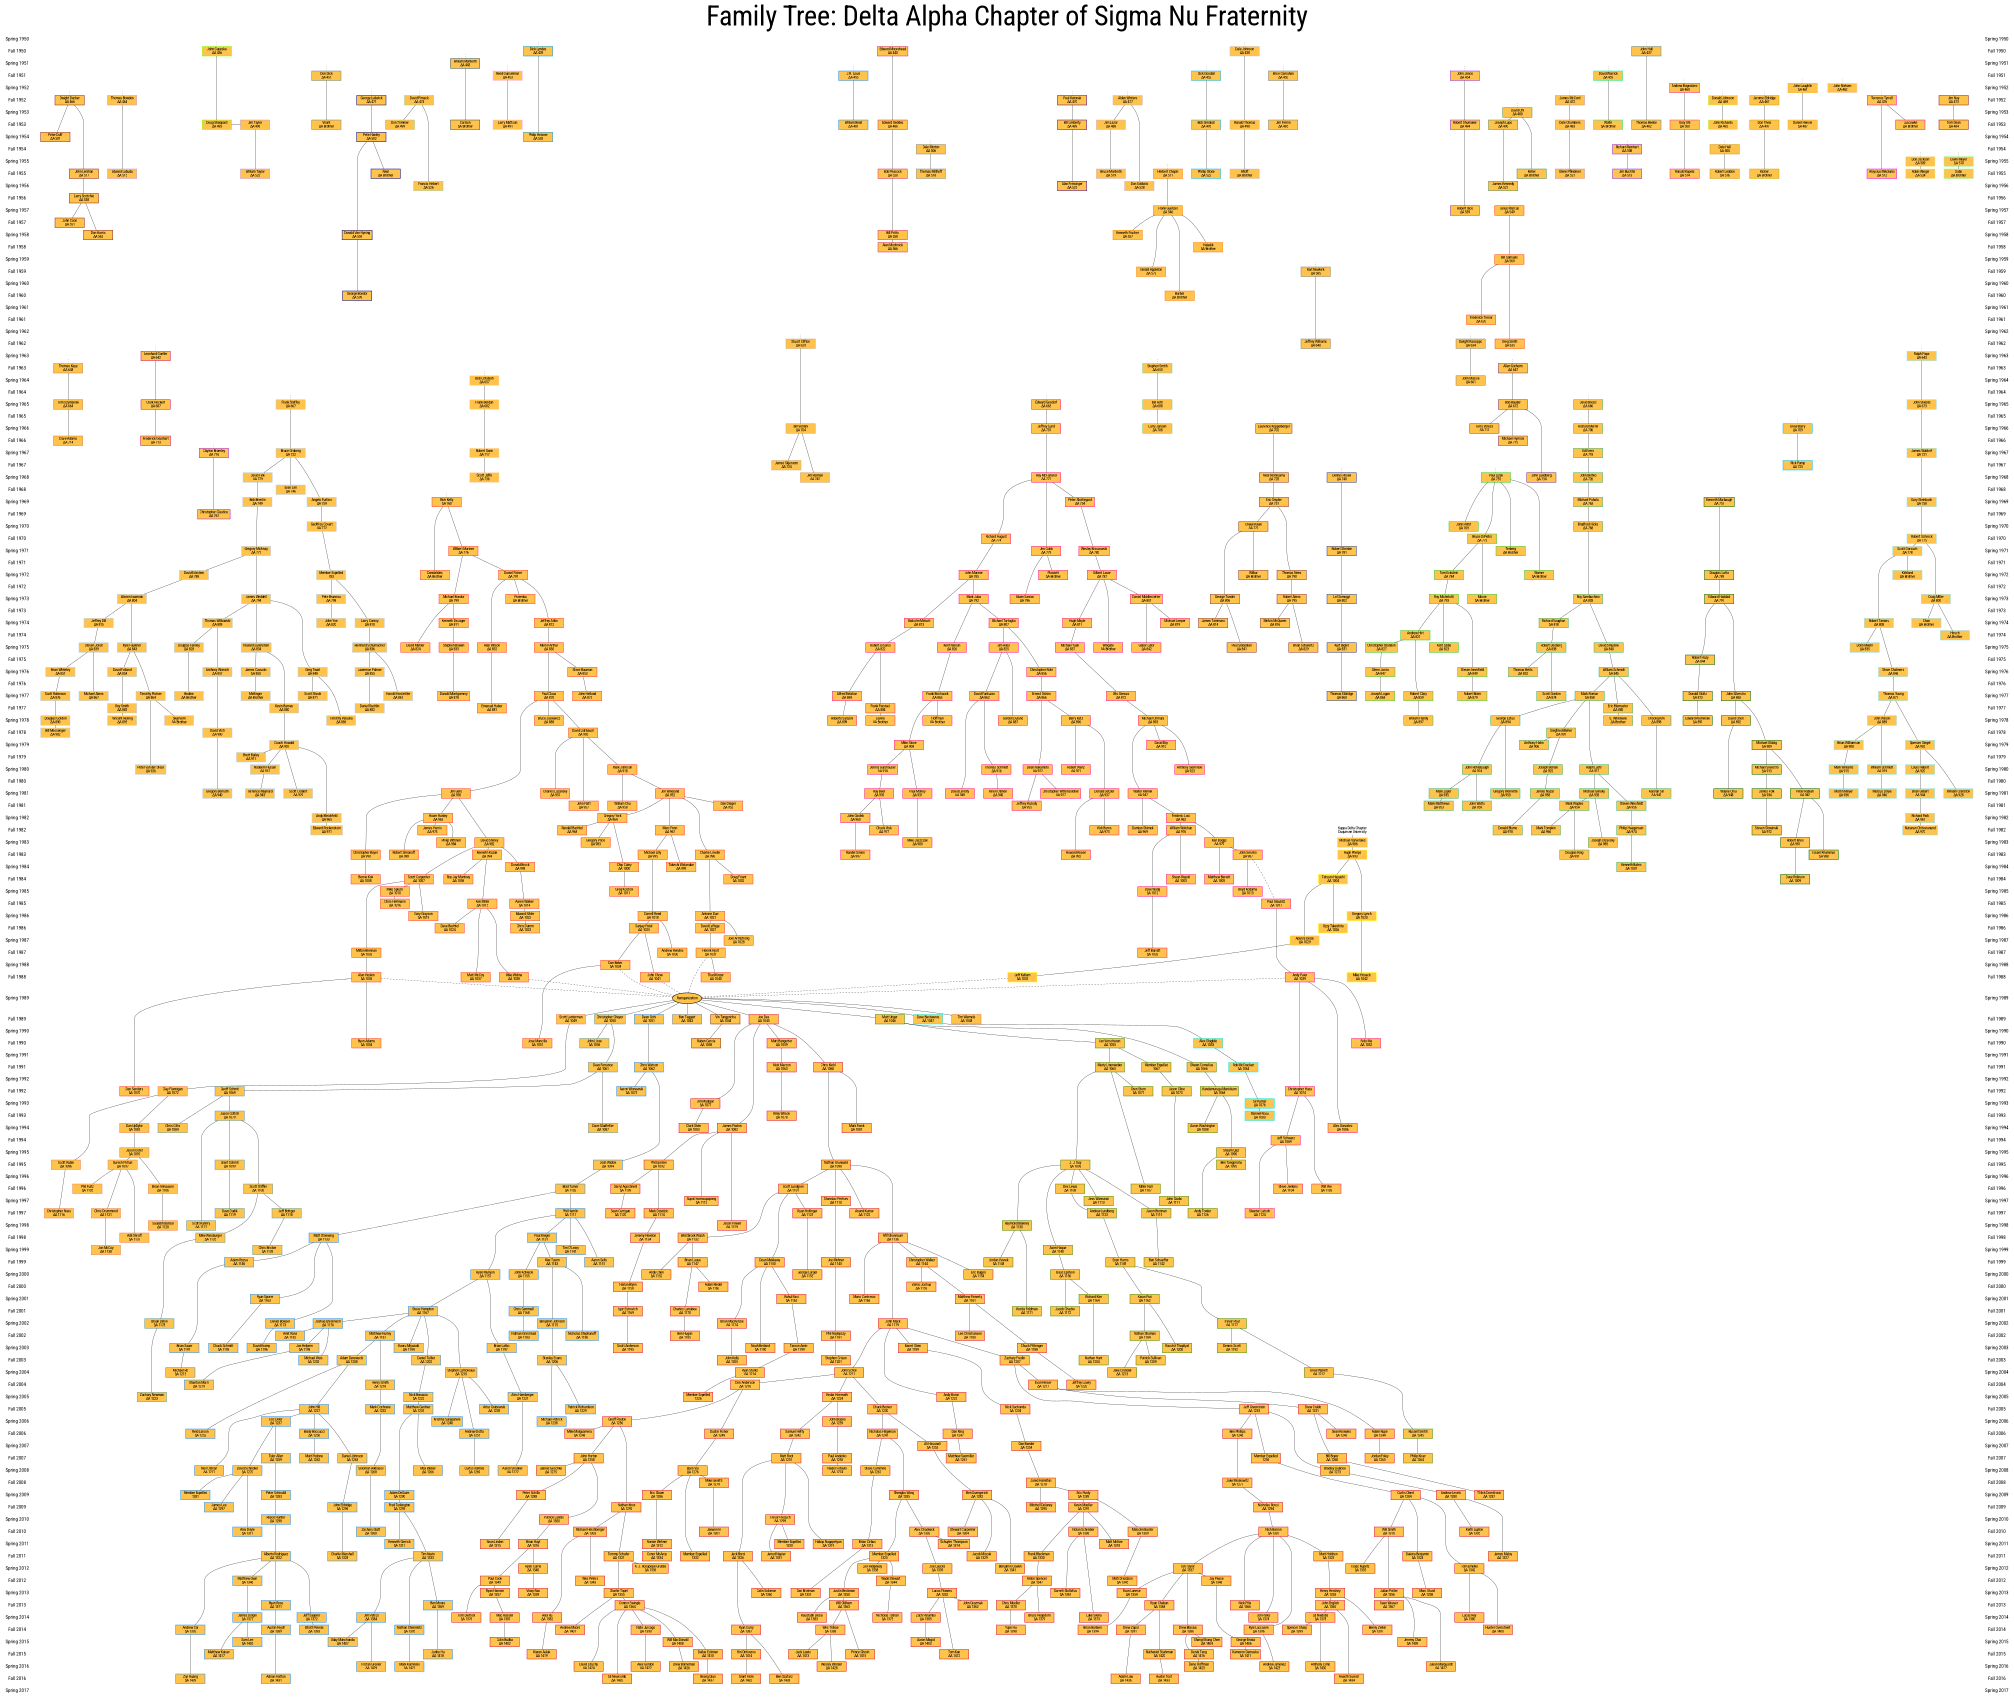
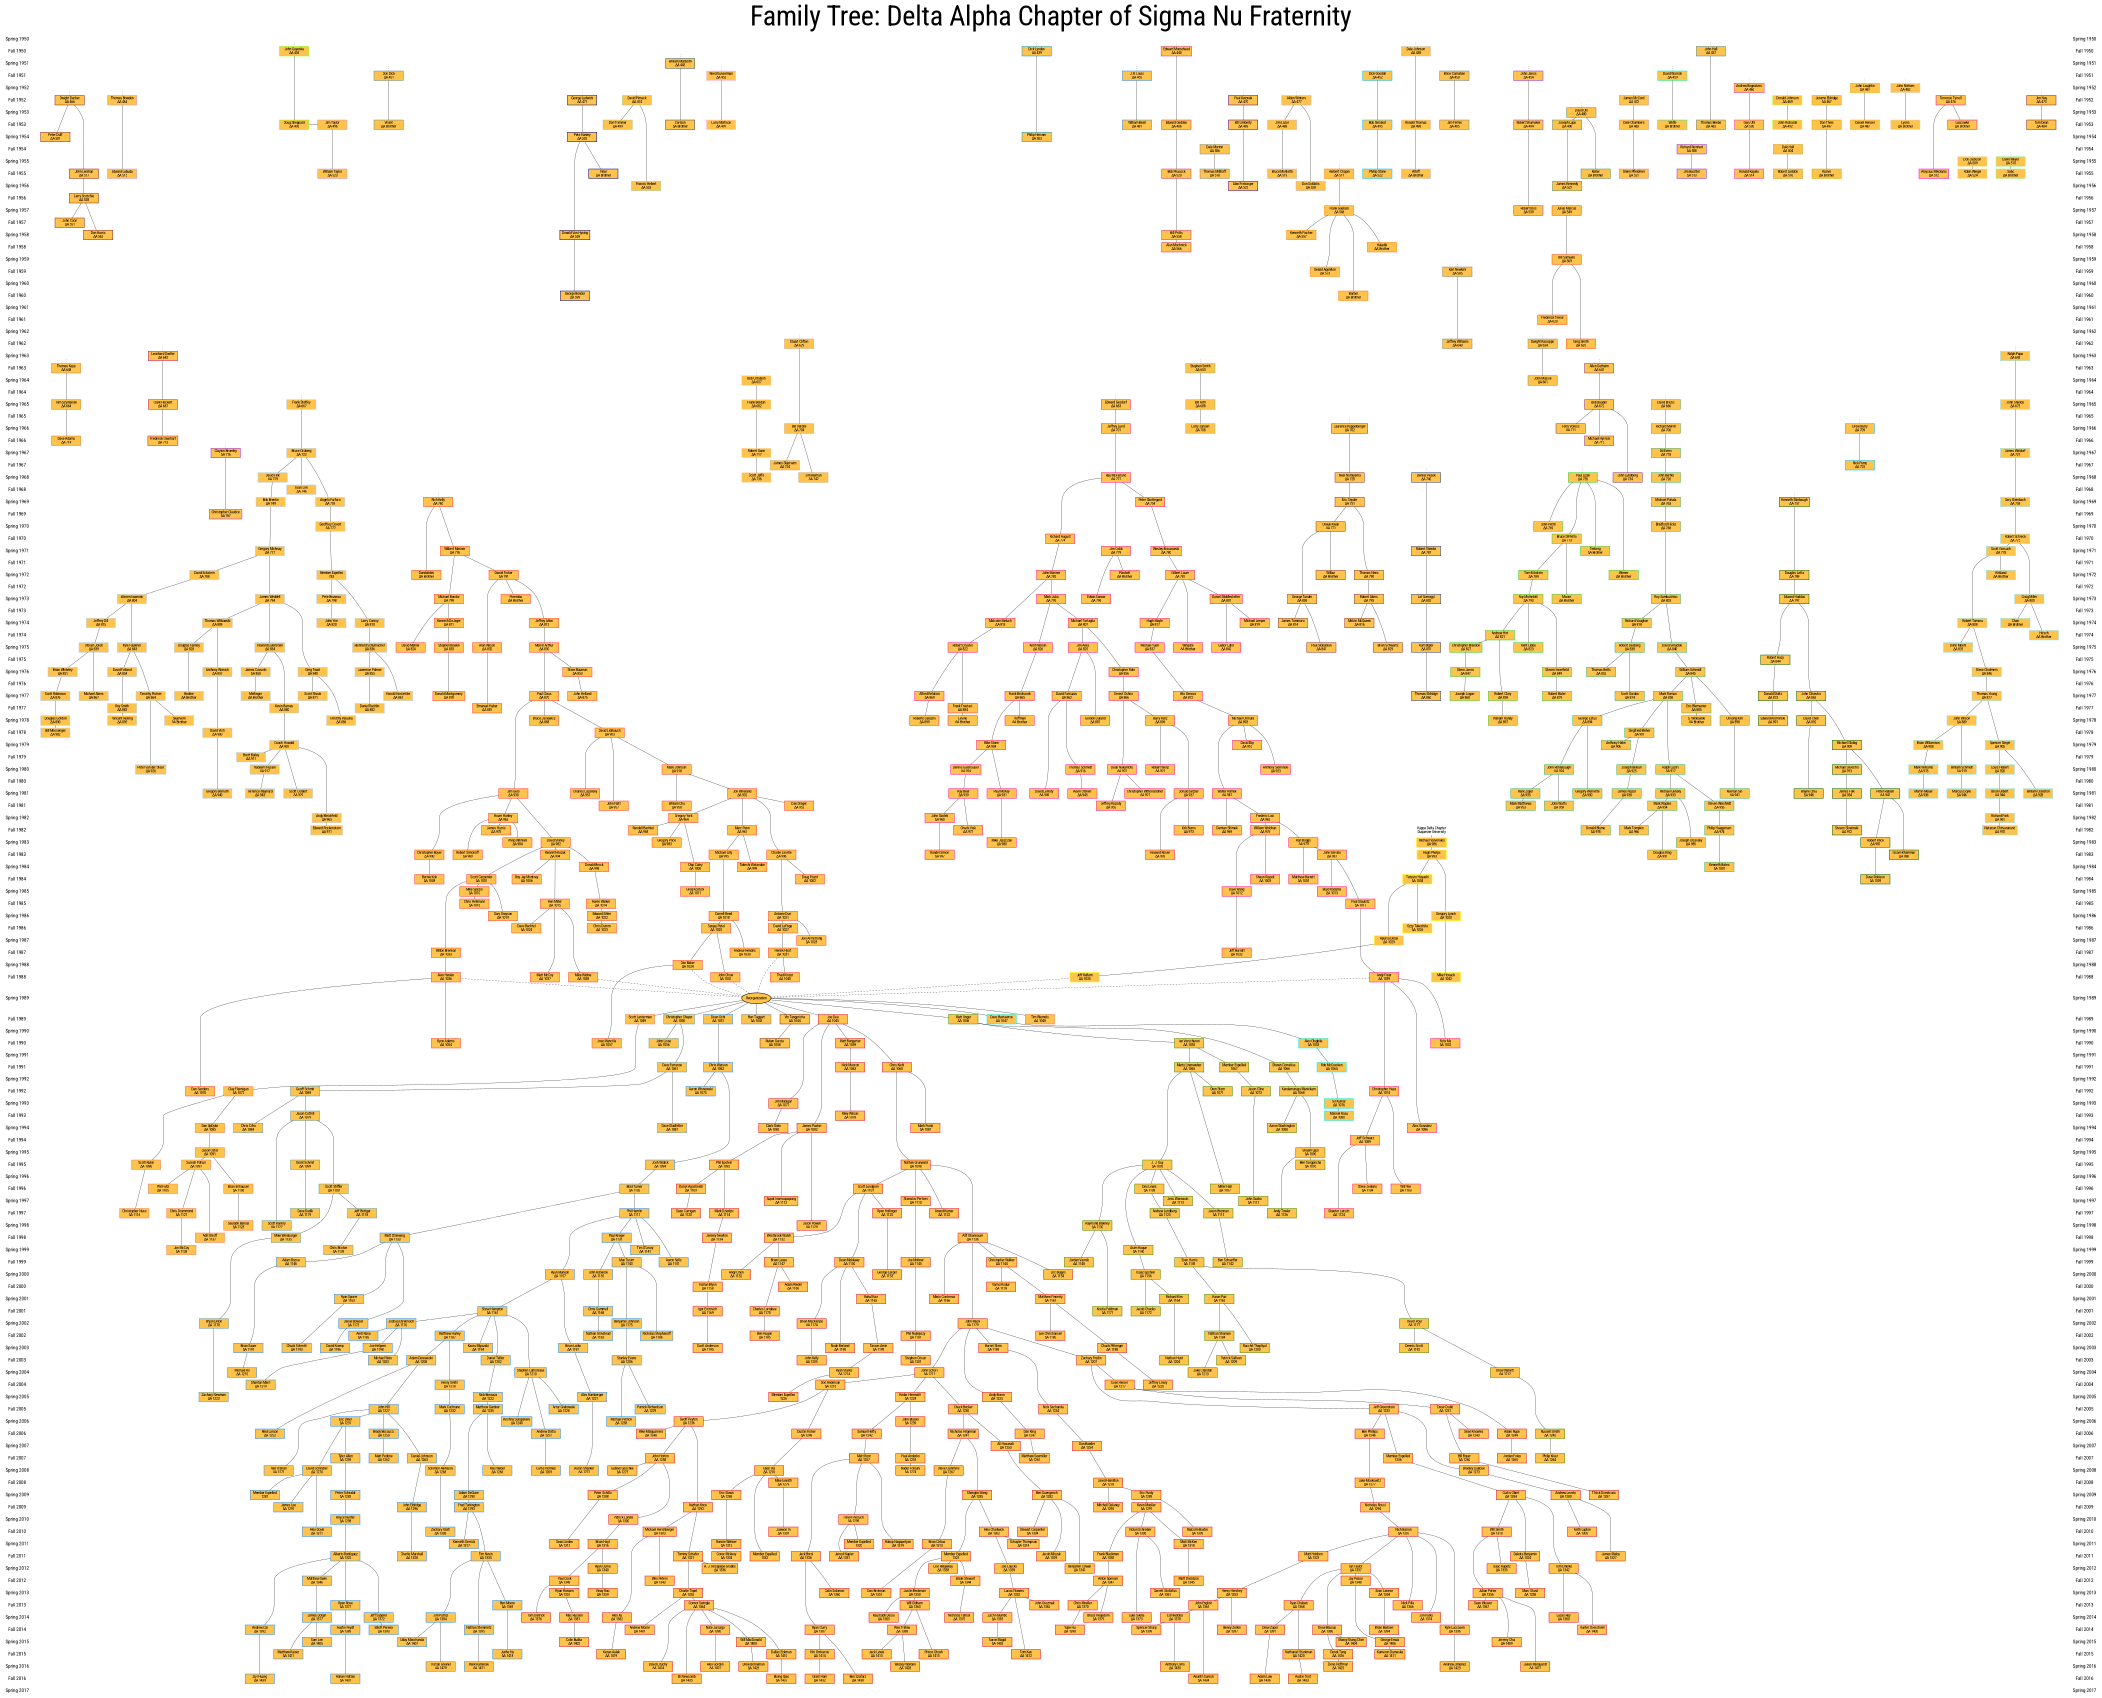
none -> (1905, 125)
(1656, 720) -> (1735, 720)
(1265, 878) -> (1349, 878)
(921, 1287) -> (1001, 1287)
(1132, 1556) -> (1189, 1562)
